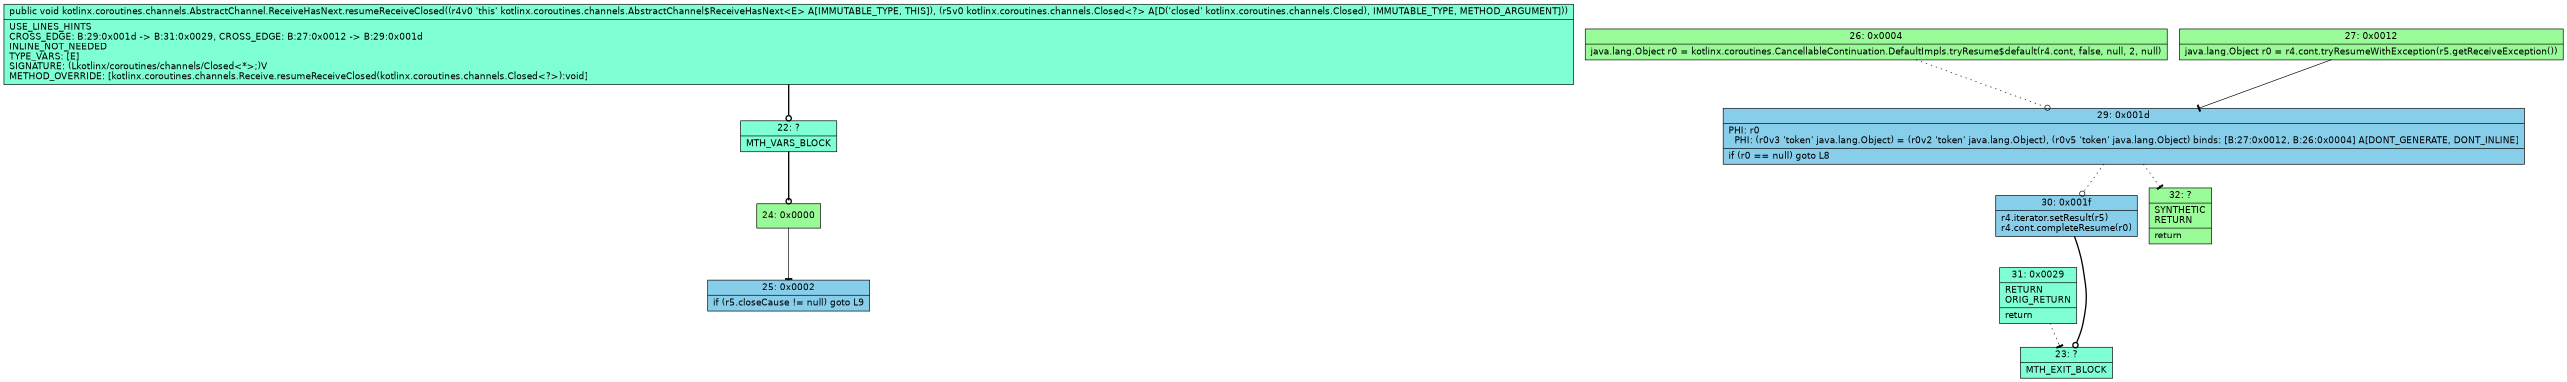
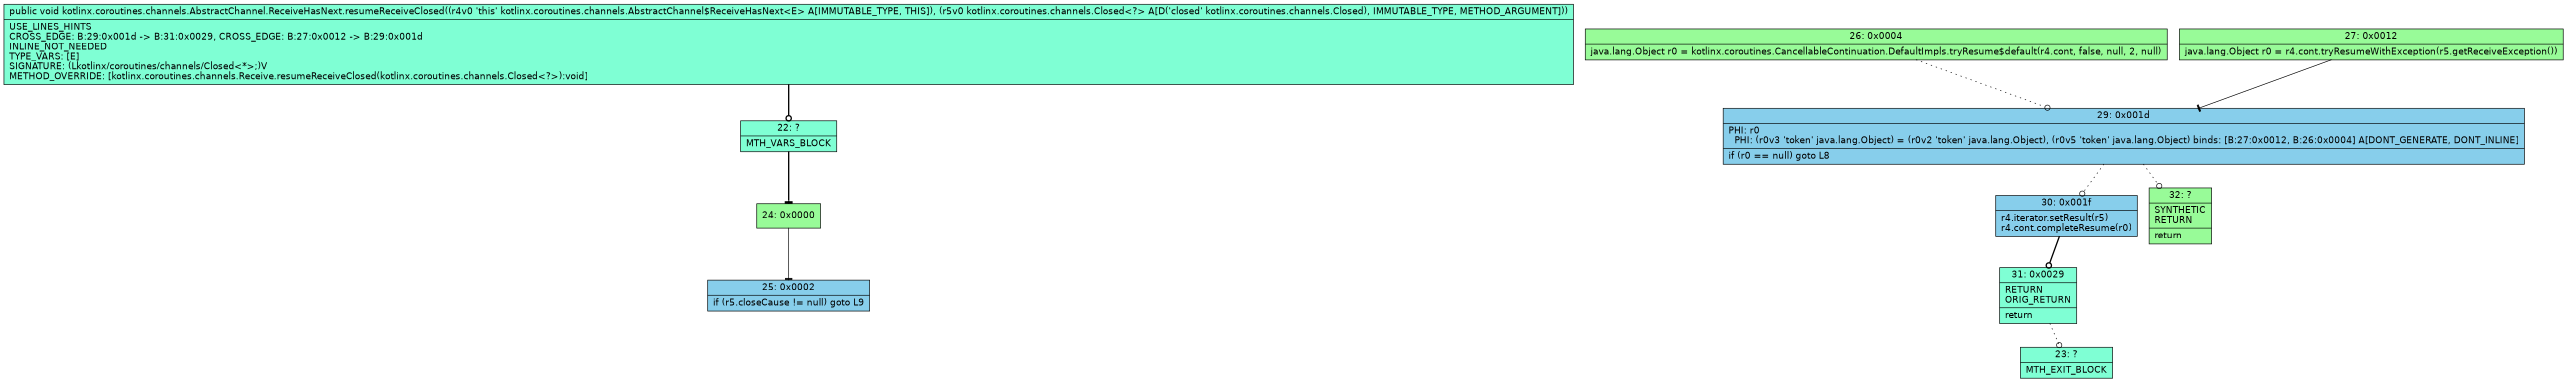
(2151, 175) -> (2151, 175)
(789, 176) -> (789, 176)
(2086, 289) -> (2055, 250)
(2054, 334) -> (2054, 334)
